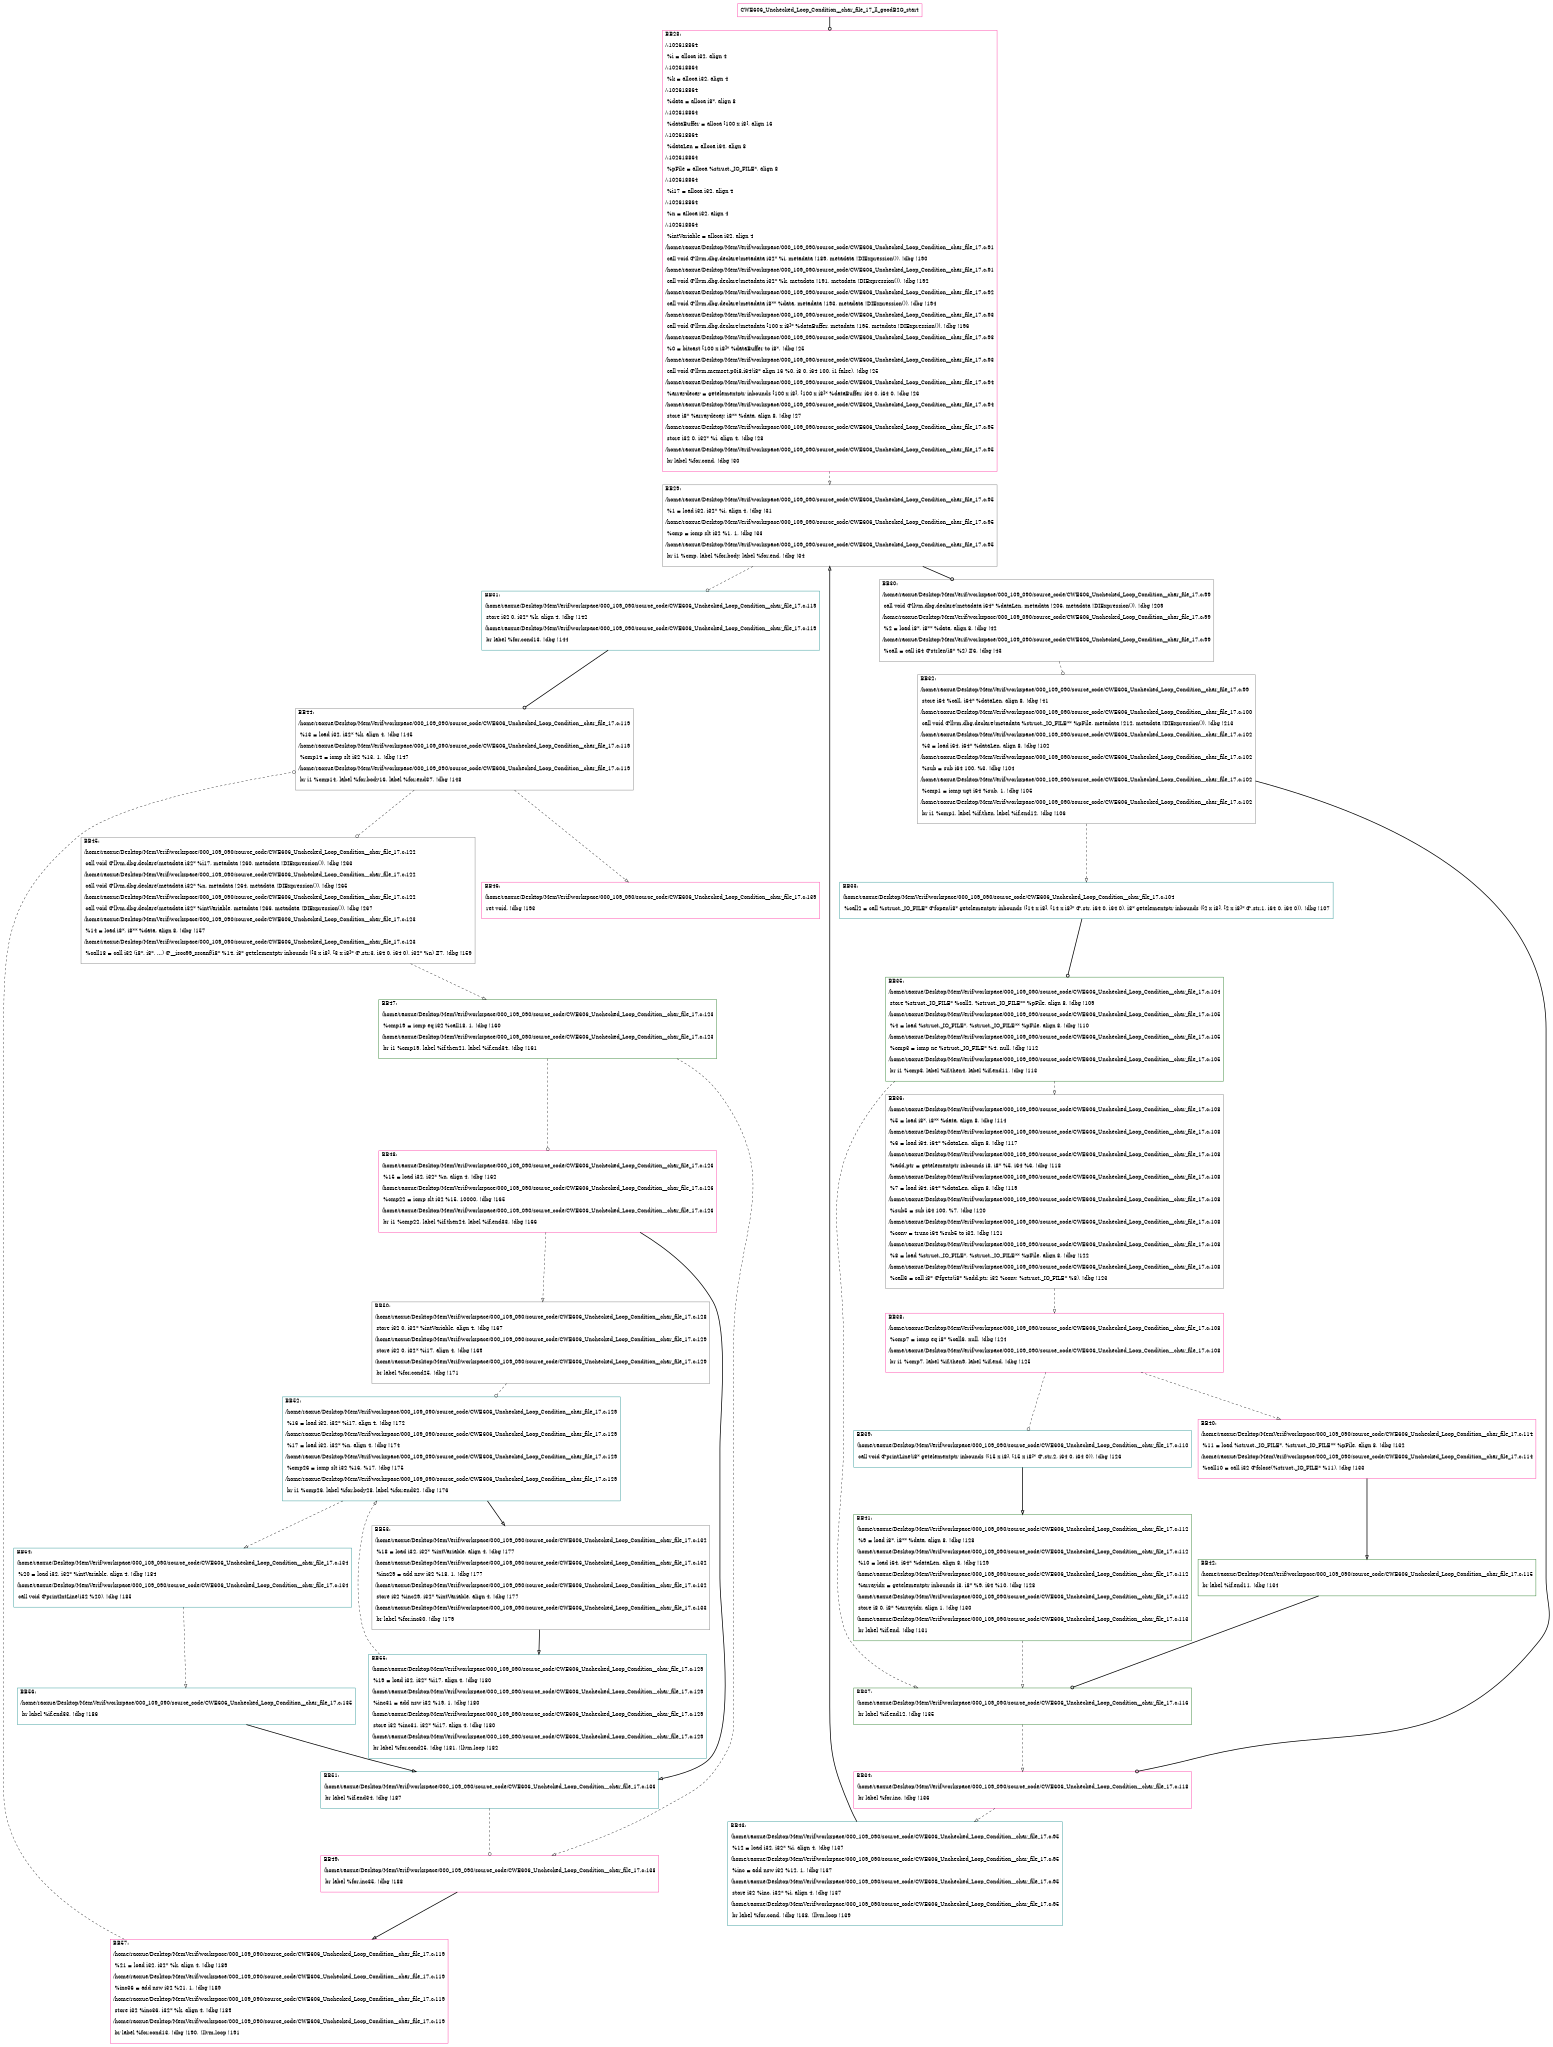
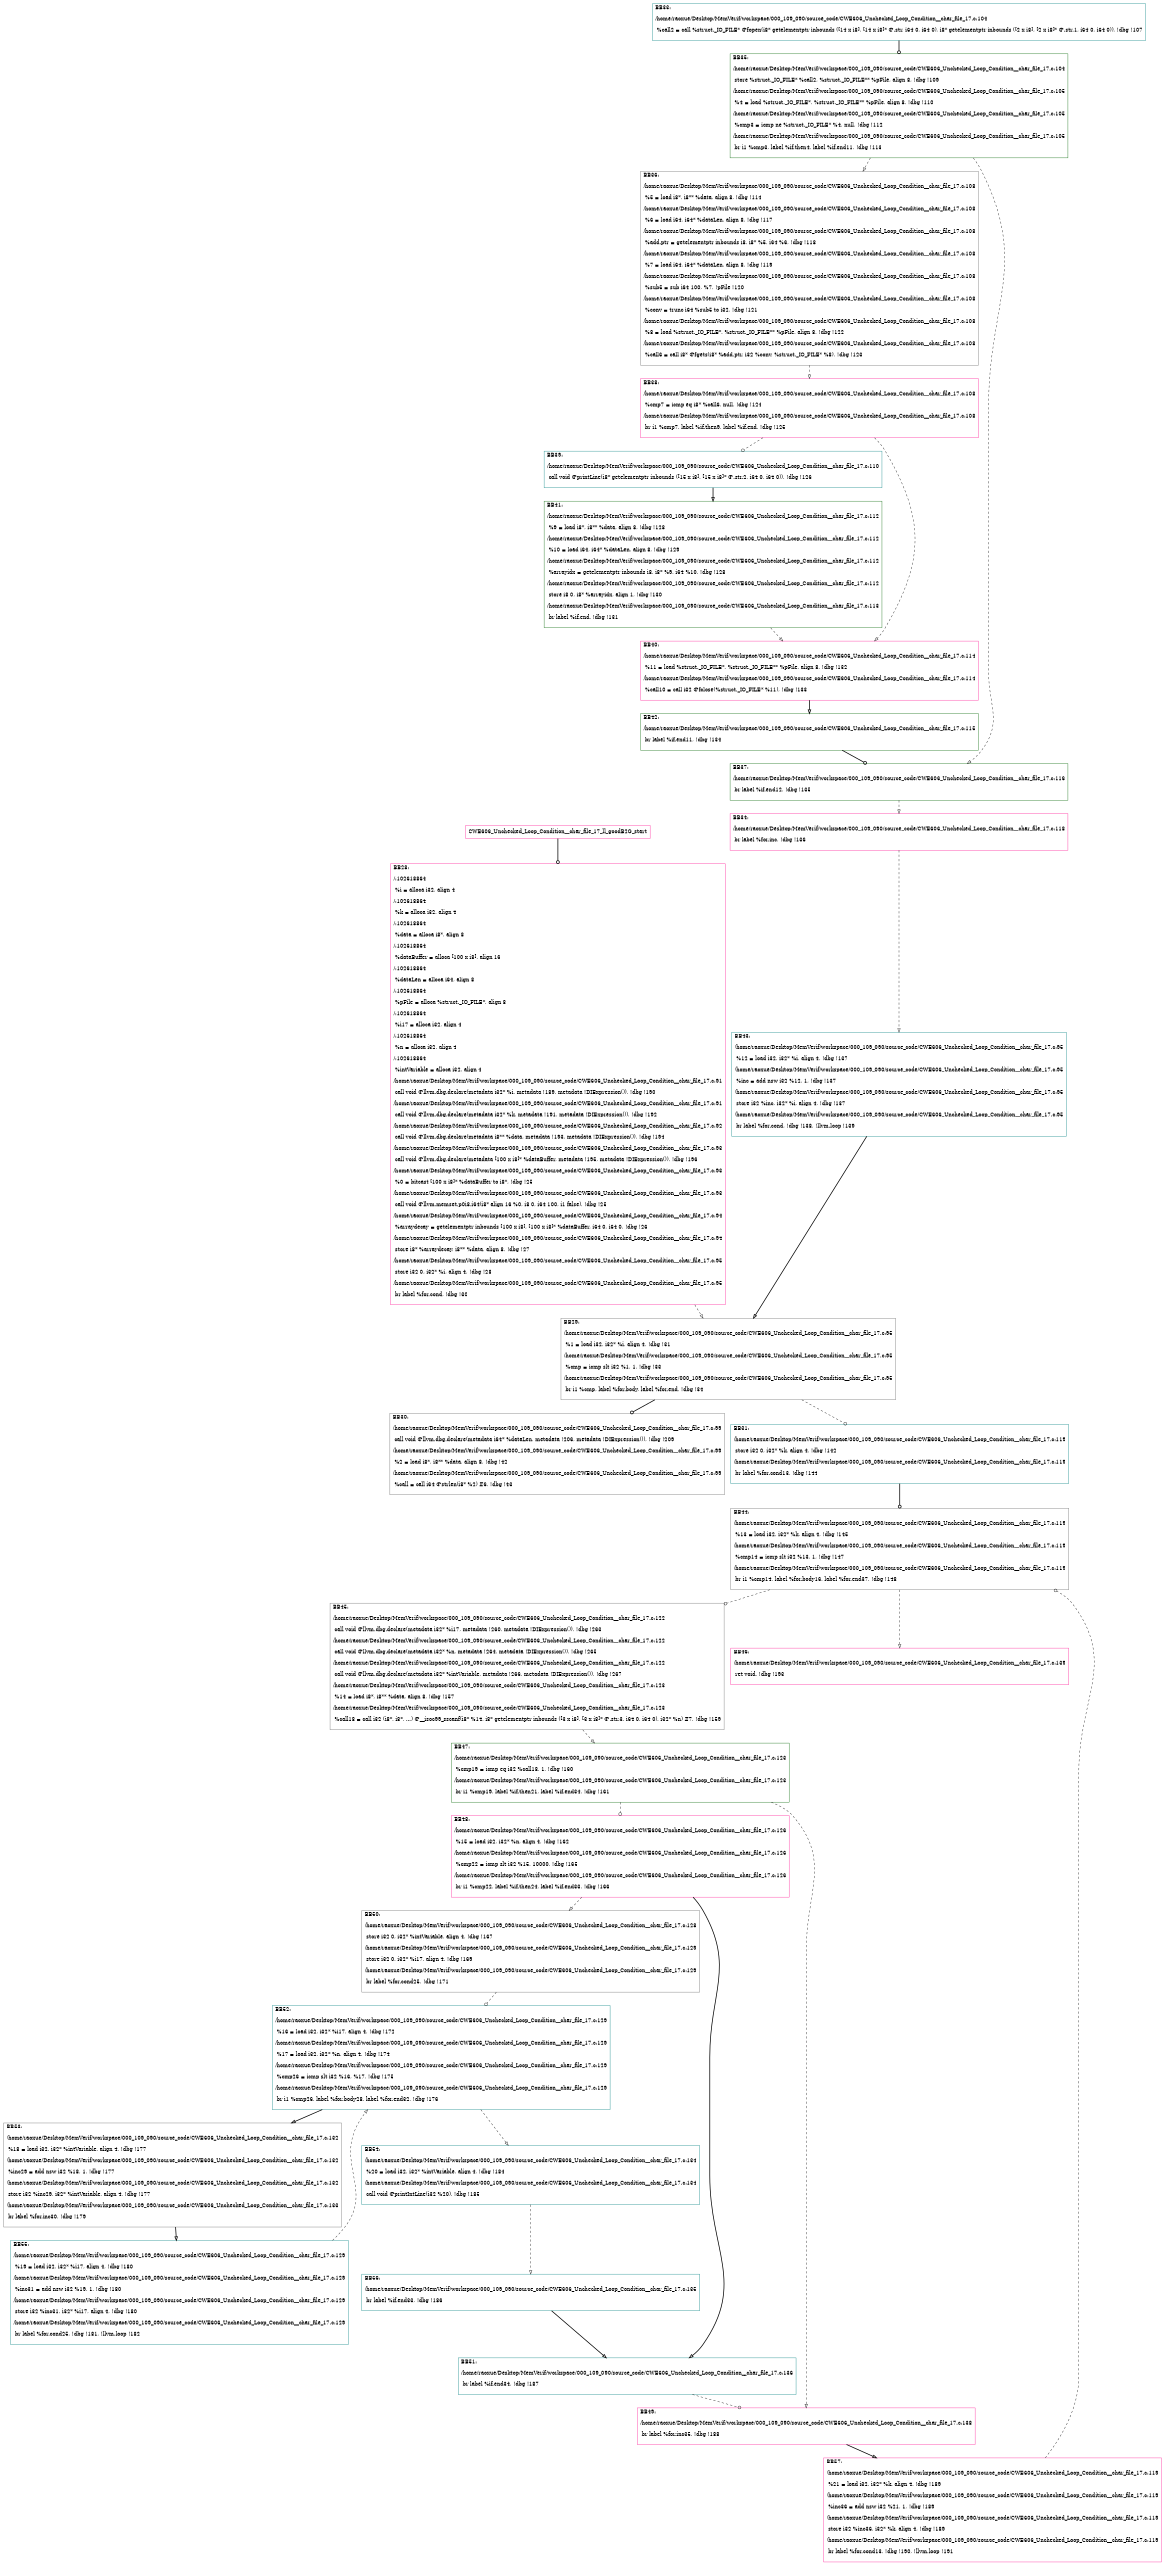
(1086, 749) -> none
(937, 1211) -> (694, 288)
(1023, 1663) -> (775, 633)
